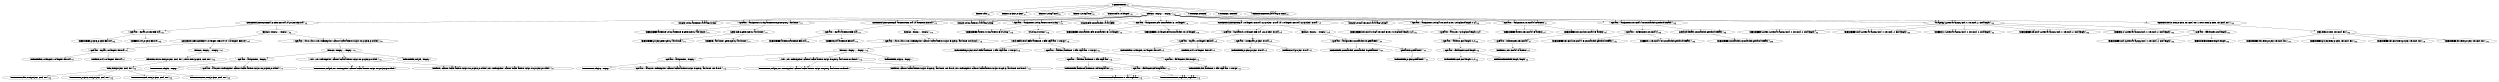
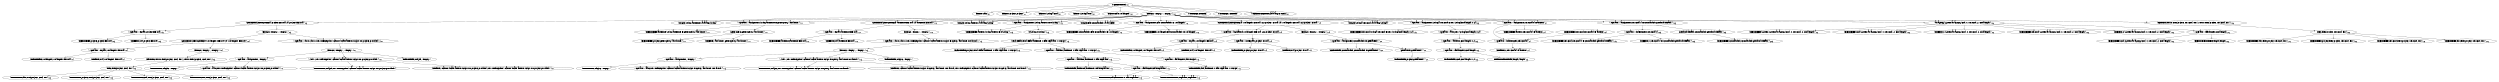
(1555, 28) -> (1494, 30)
